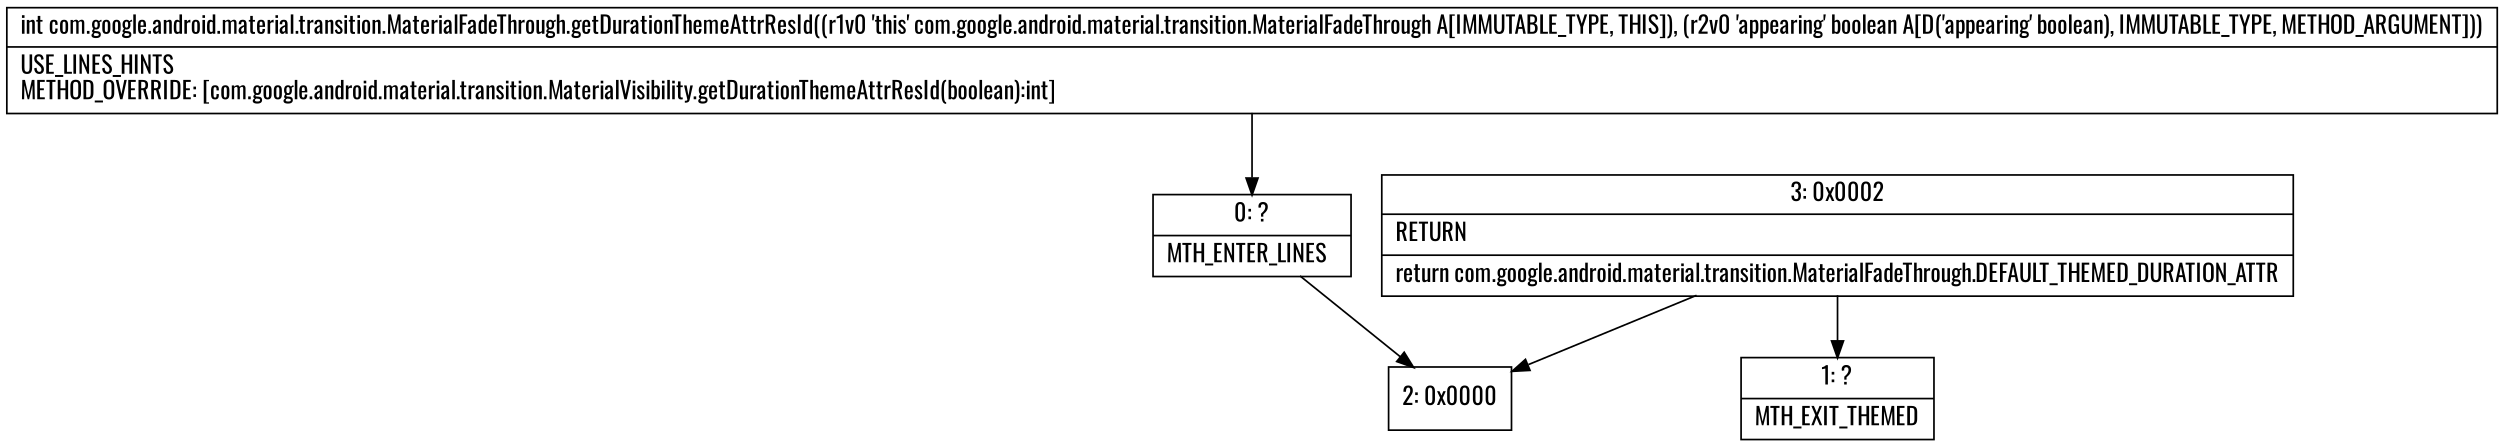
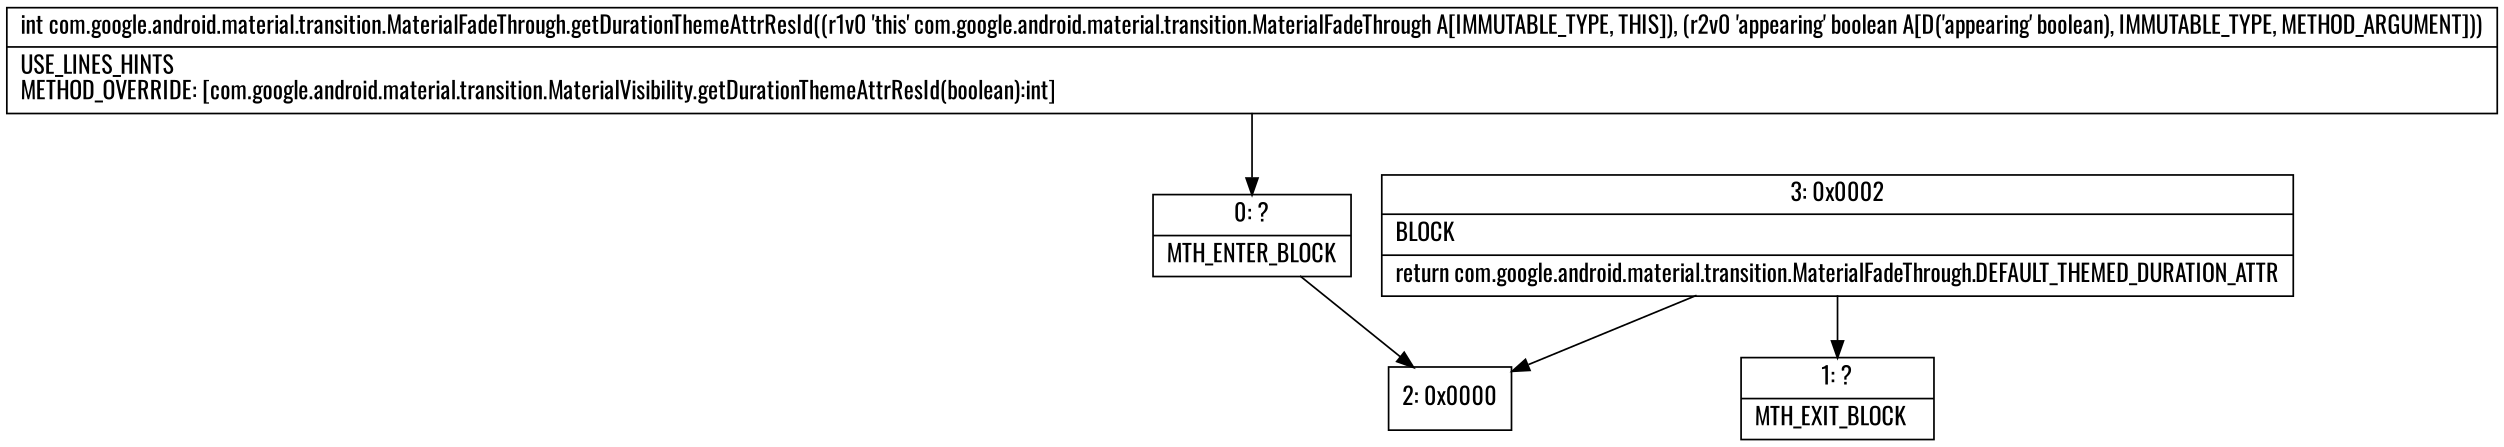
(1432, 234) -> (1425, 234)
(1247, 255) -> (1252, 255)
(1838, 418) -> (1831, 418)
